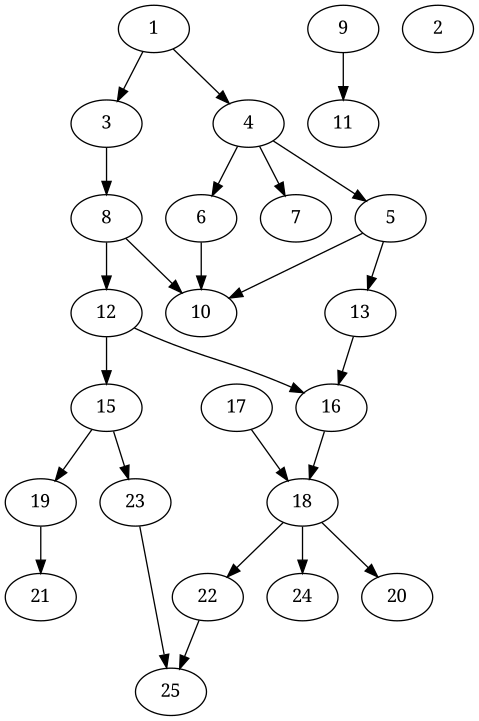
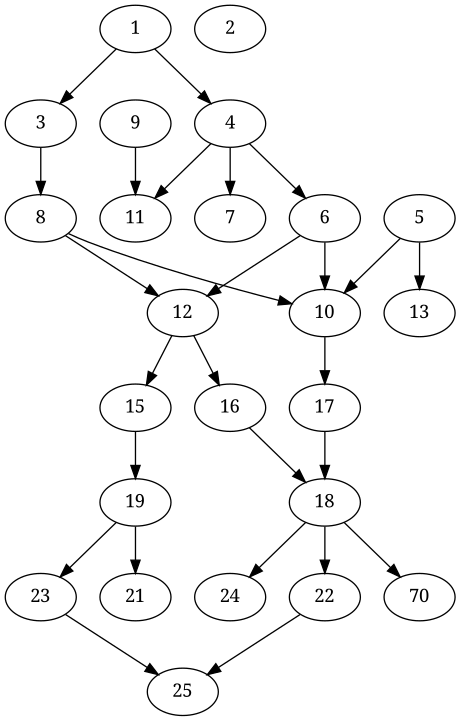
(314, 167) -> (188, 166)
none -> (259, 262)
none -> (325, 354)
(348, 354) -> none
(119, 449) -> (93, 545)
(397, 597) -> (420, 597)
